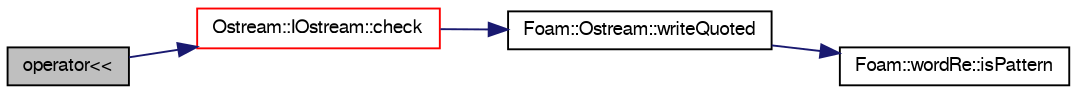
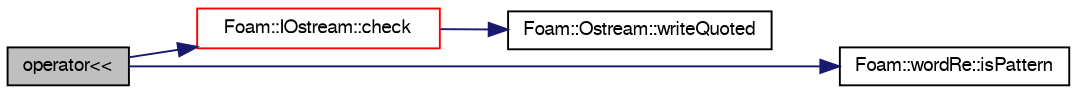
(318, 28) -> (318, 28)
(796, 48) -> (475, 66)
